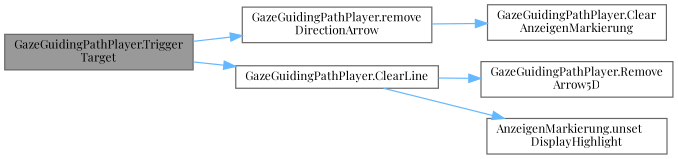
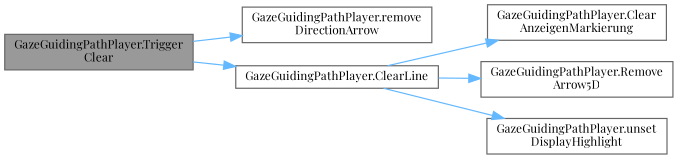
(454, 24) -> (437, 54)
(99, 52) -> (99, 52)
(577, 136) -> (577, 136)
